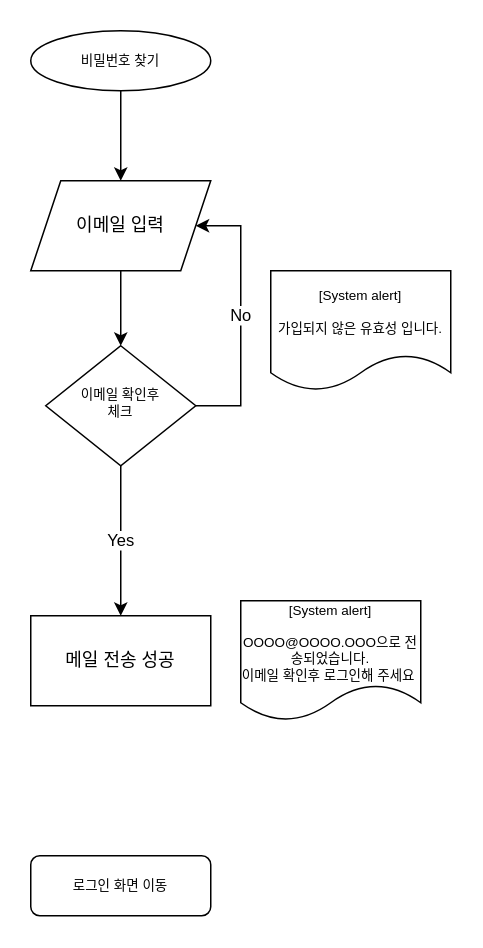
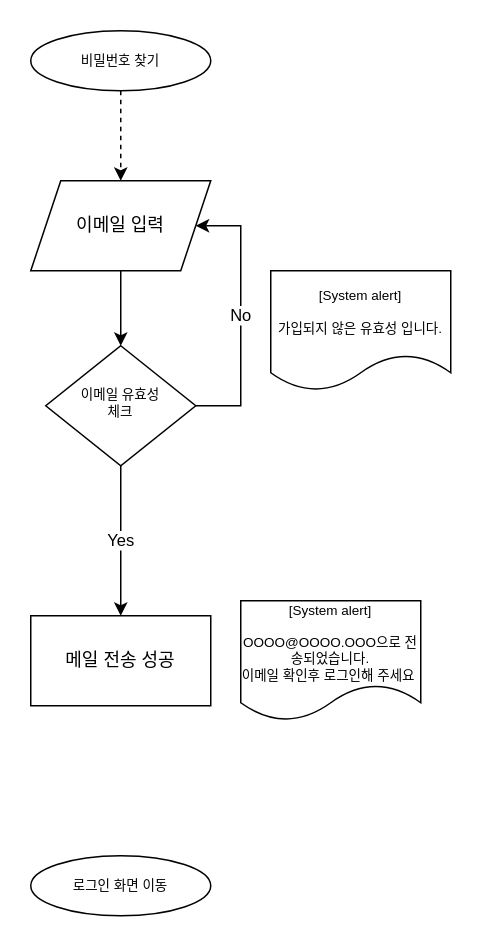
(121, 132) -> (121, 132)
(121, 403) -> (121, 403)
(121, 886) -> (121, 886)
